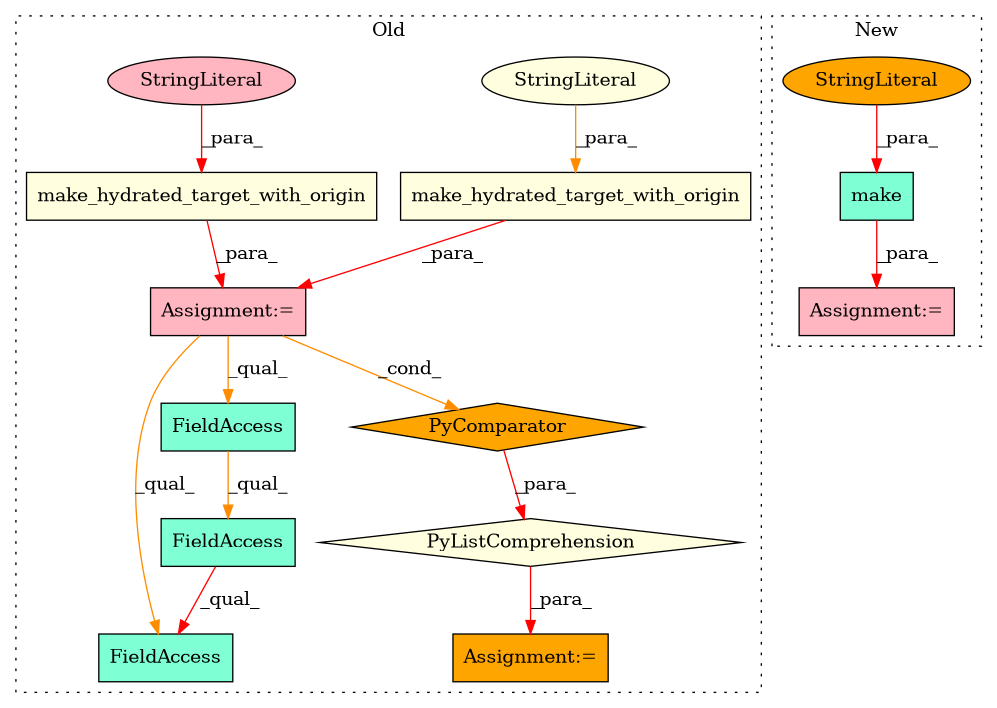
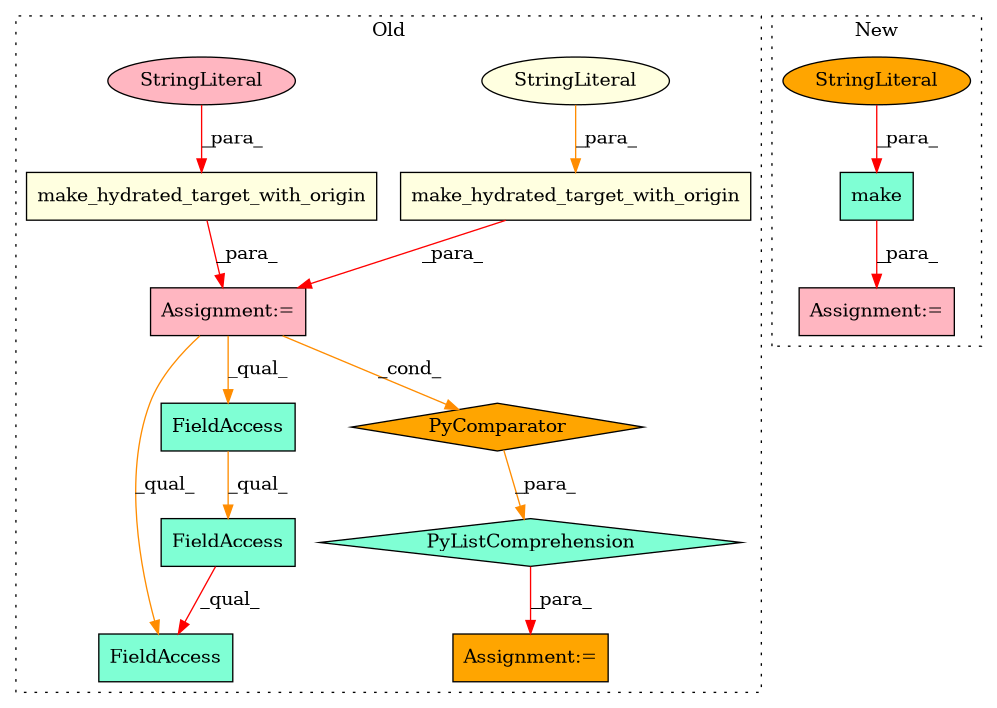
(512, 478) -> (512, 478)
(531, 542) -> (531, 542)
